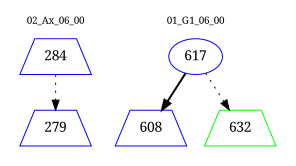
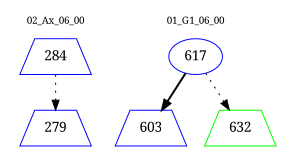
(151, 128) -> (151, 128)
